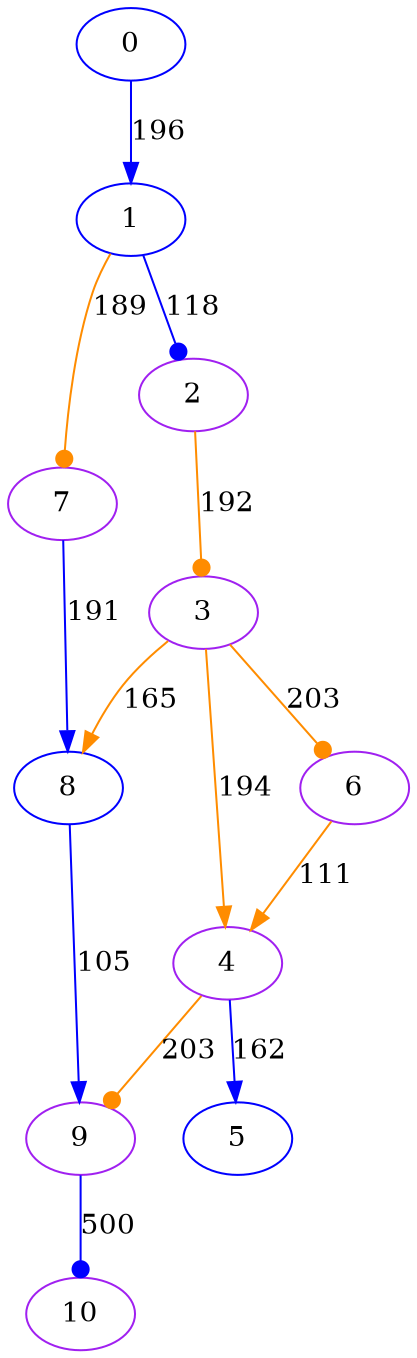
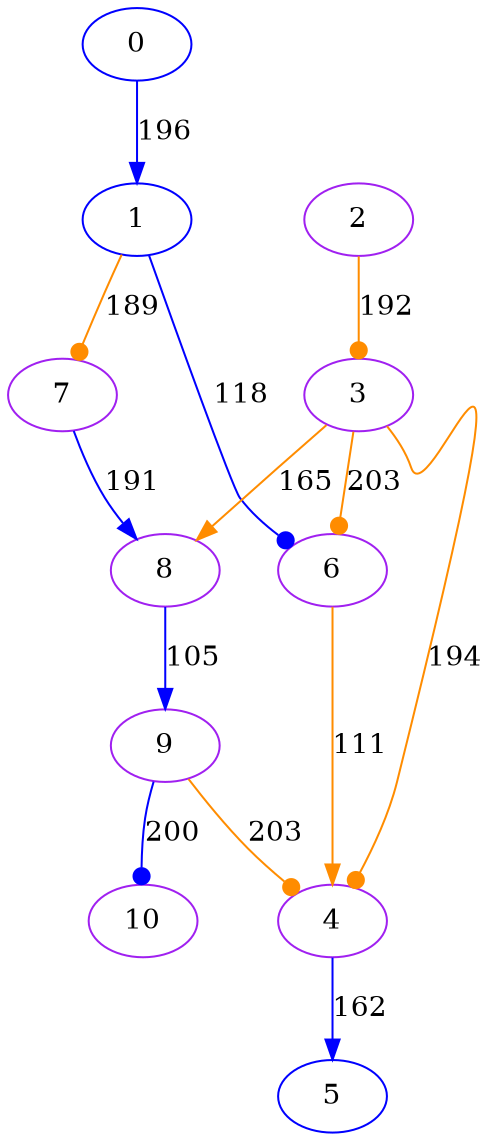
(159, 299) -> (202, 402)
(215, 778) -> (447, 574)
(69, 788) -> (165, 570)
(159, 1045) -> (233, 833)
(109, 1226) -> (173, 833)
